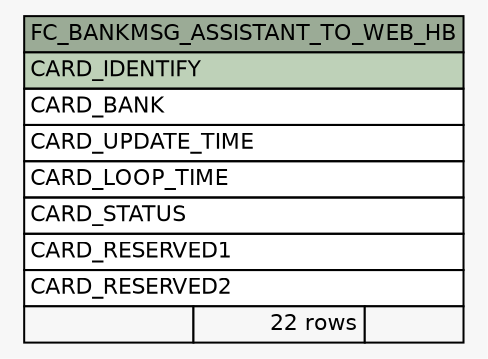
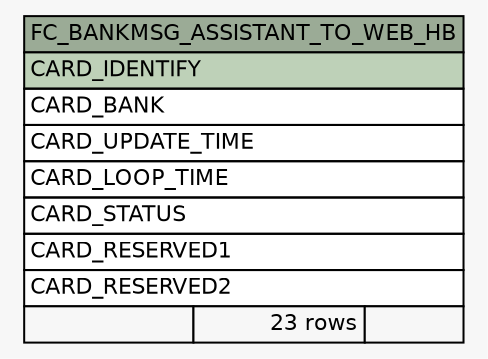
(314, 323) -> (314, 323)
